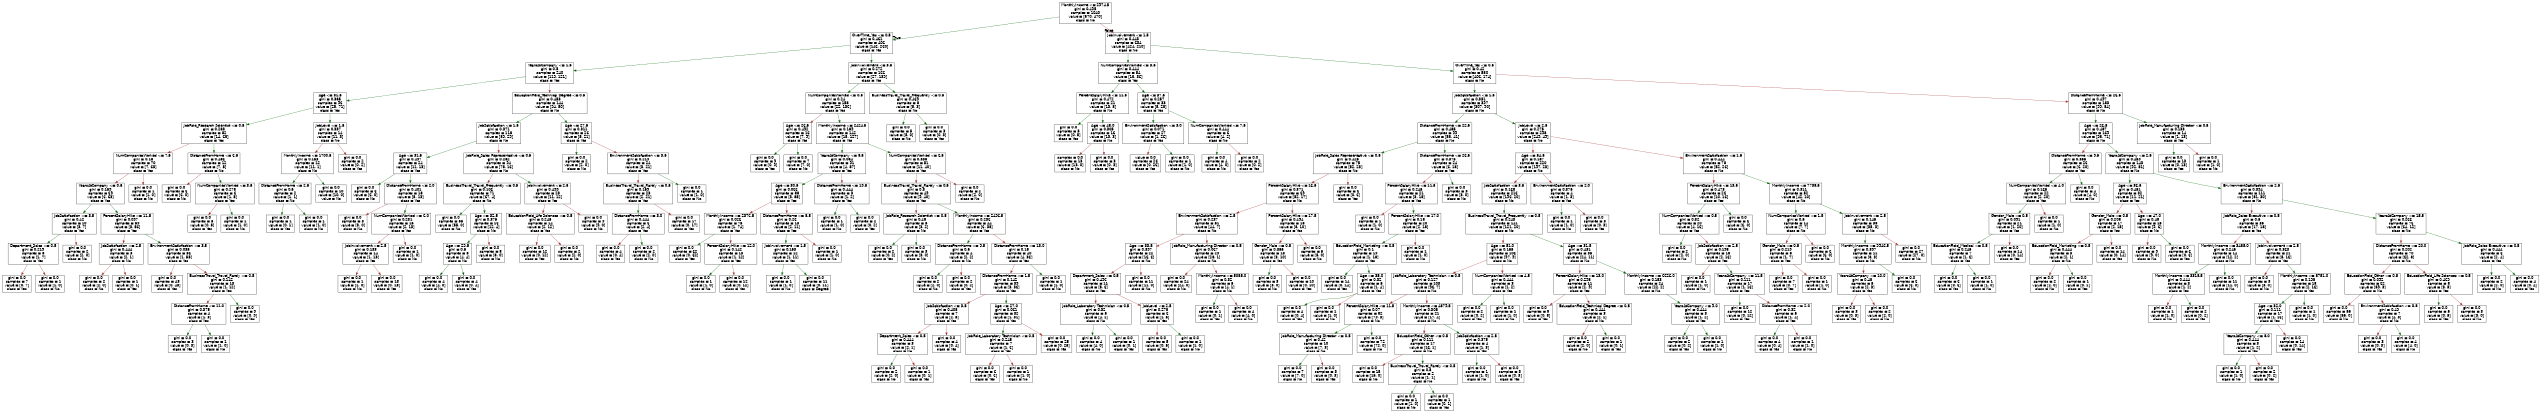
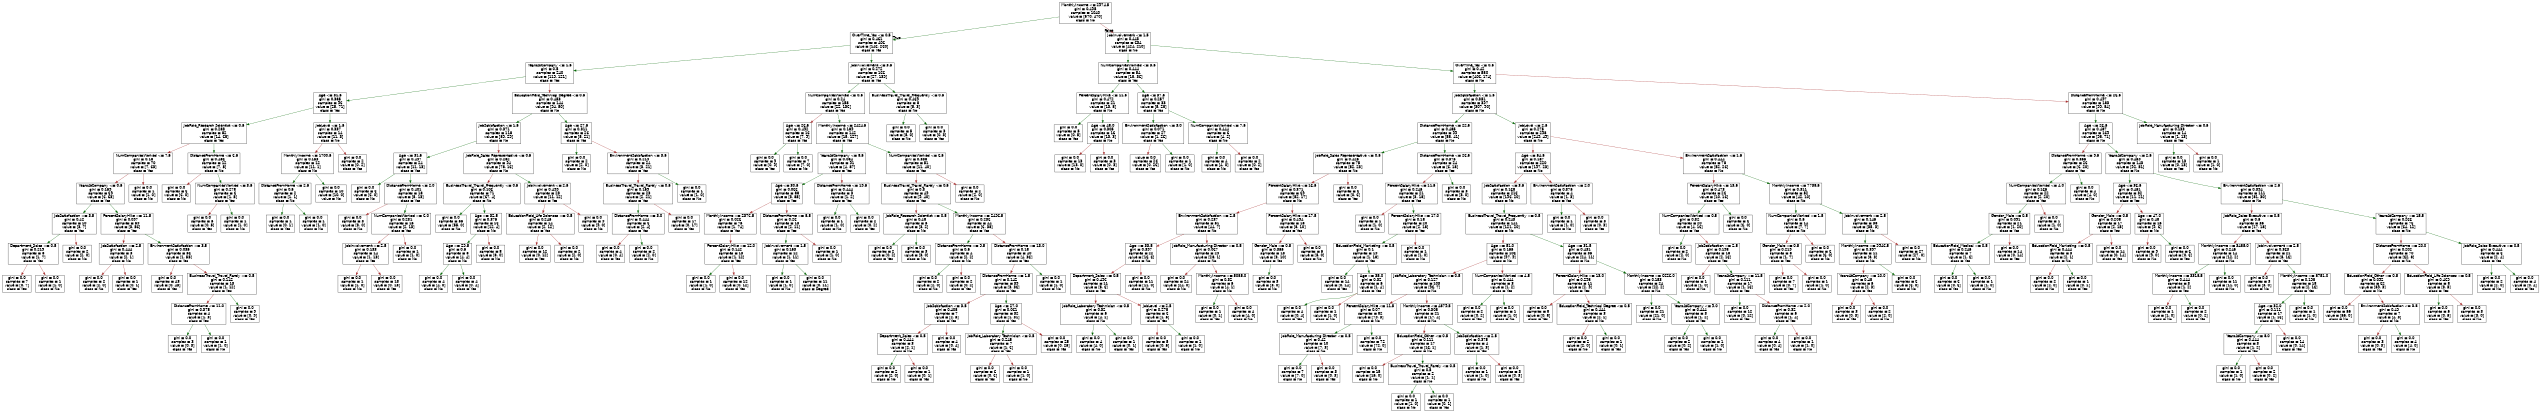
(1070, 163) -> (1070, 163)
(685, 254) -> none
(1302, 284) -> none
none -> (1652, 314)
